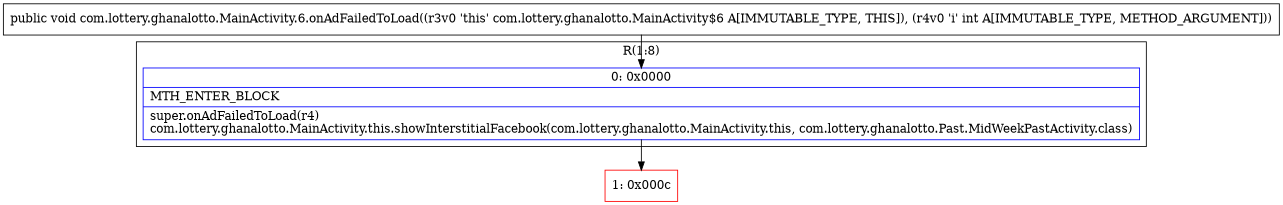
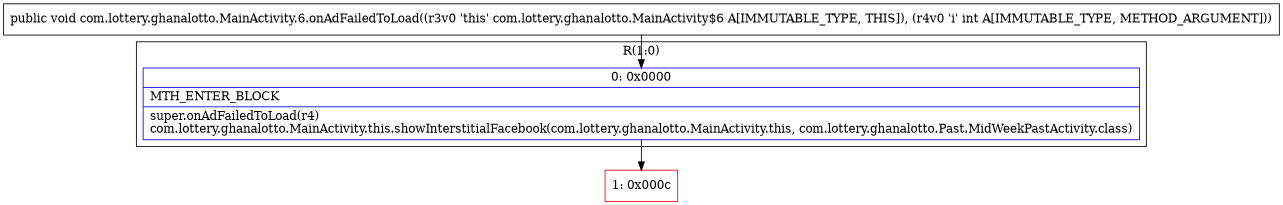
(641, 52) -> (641, 52)
